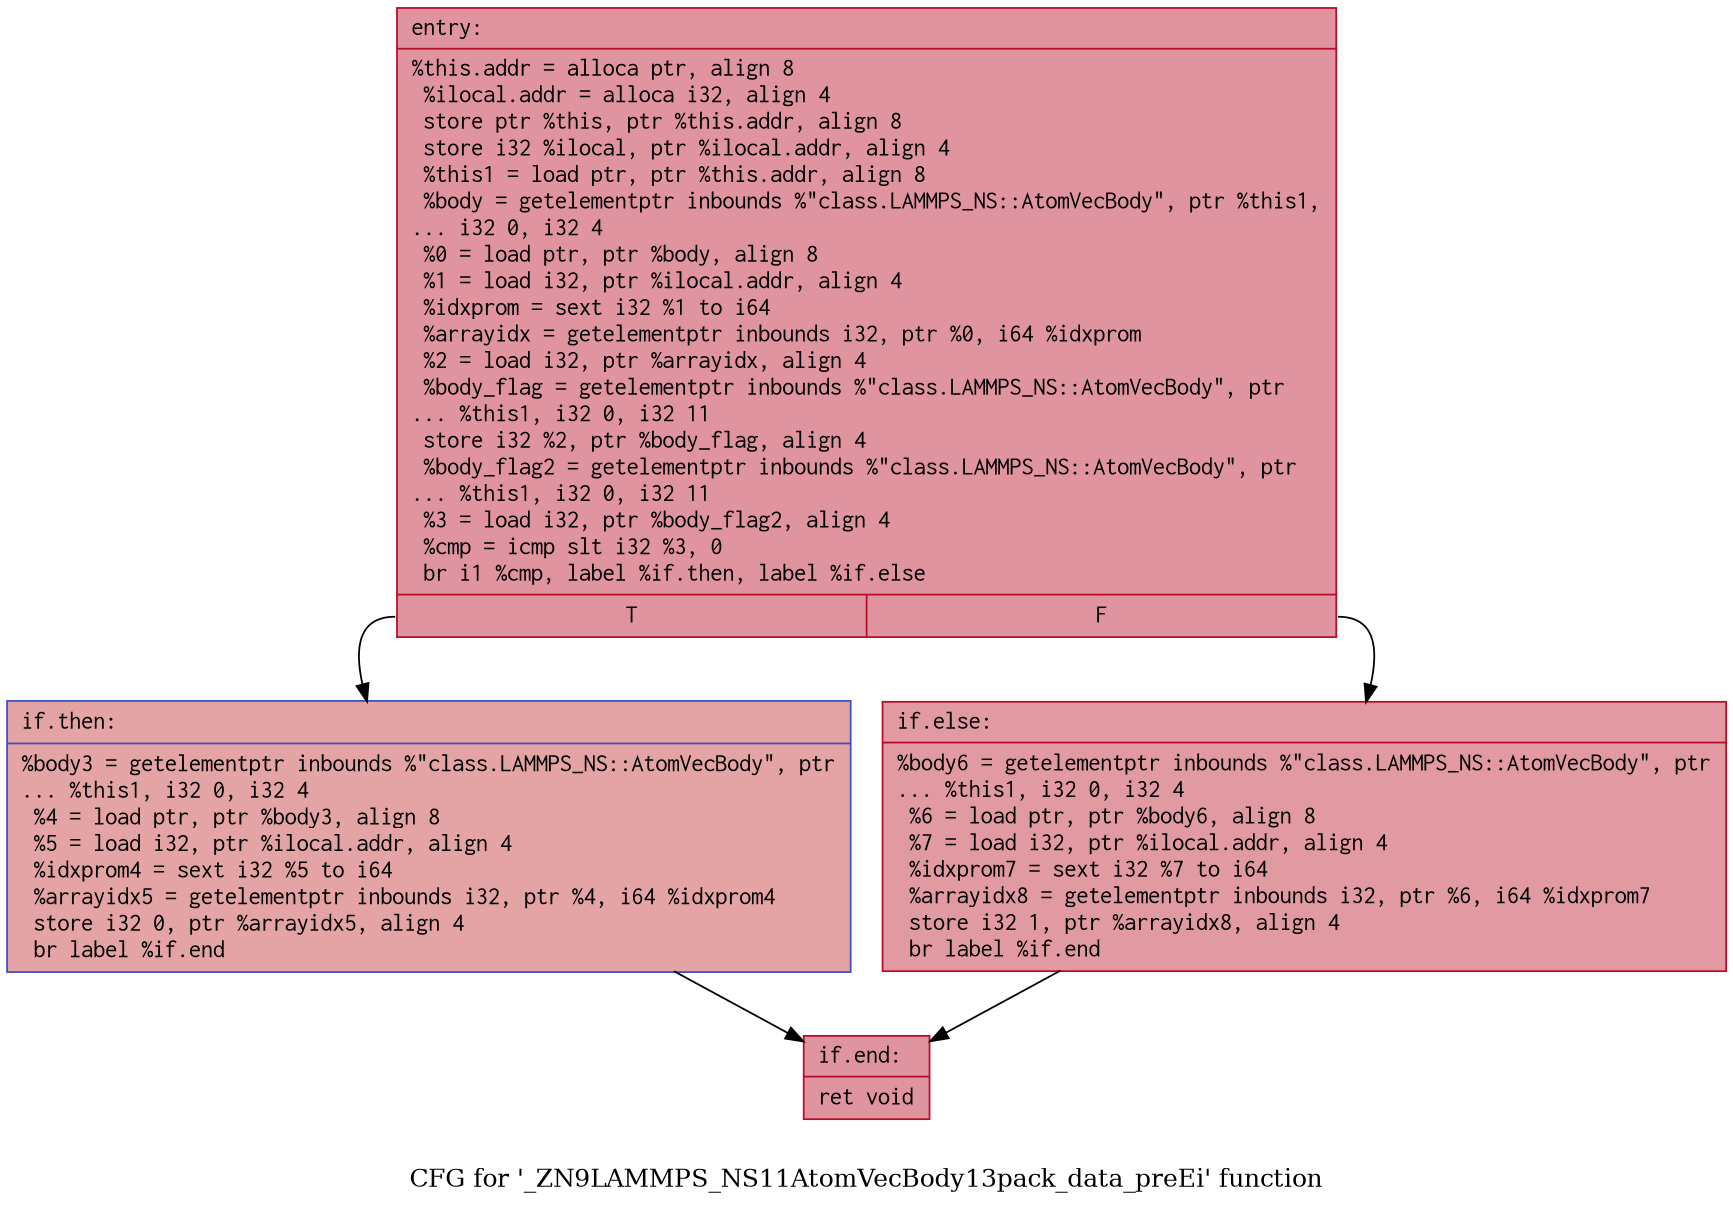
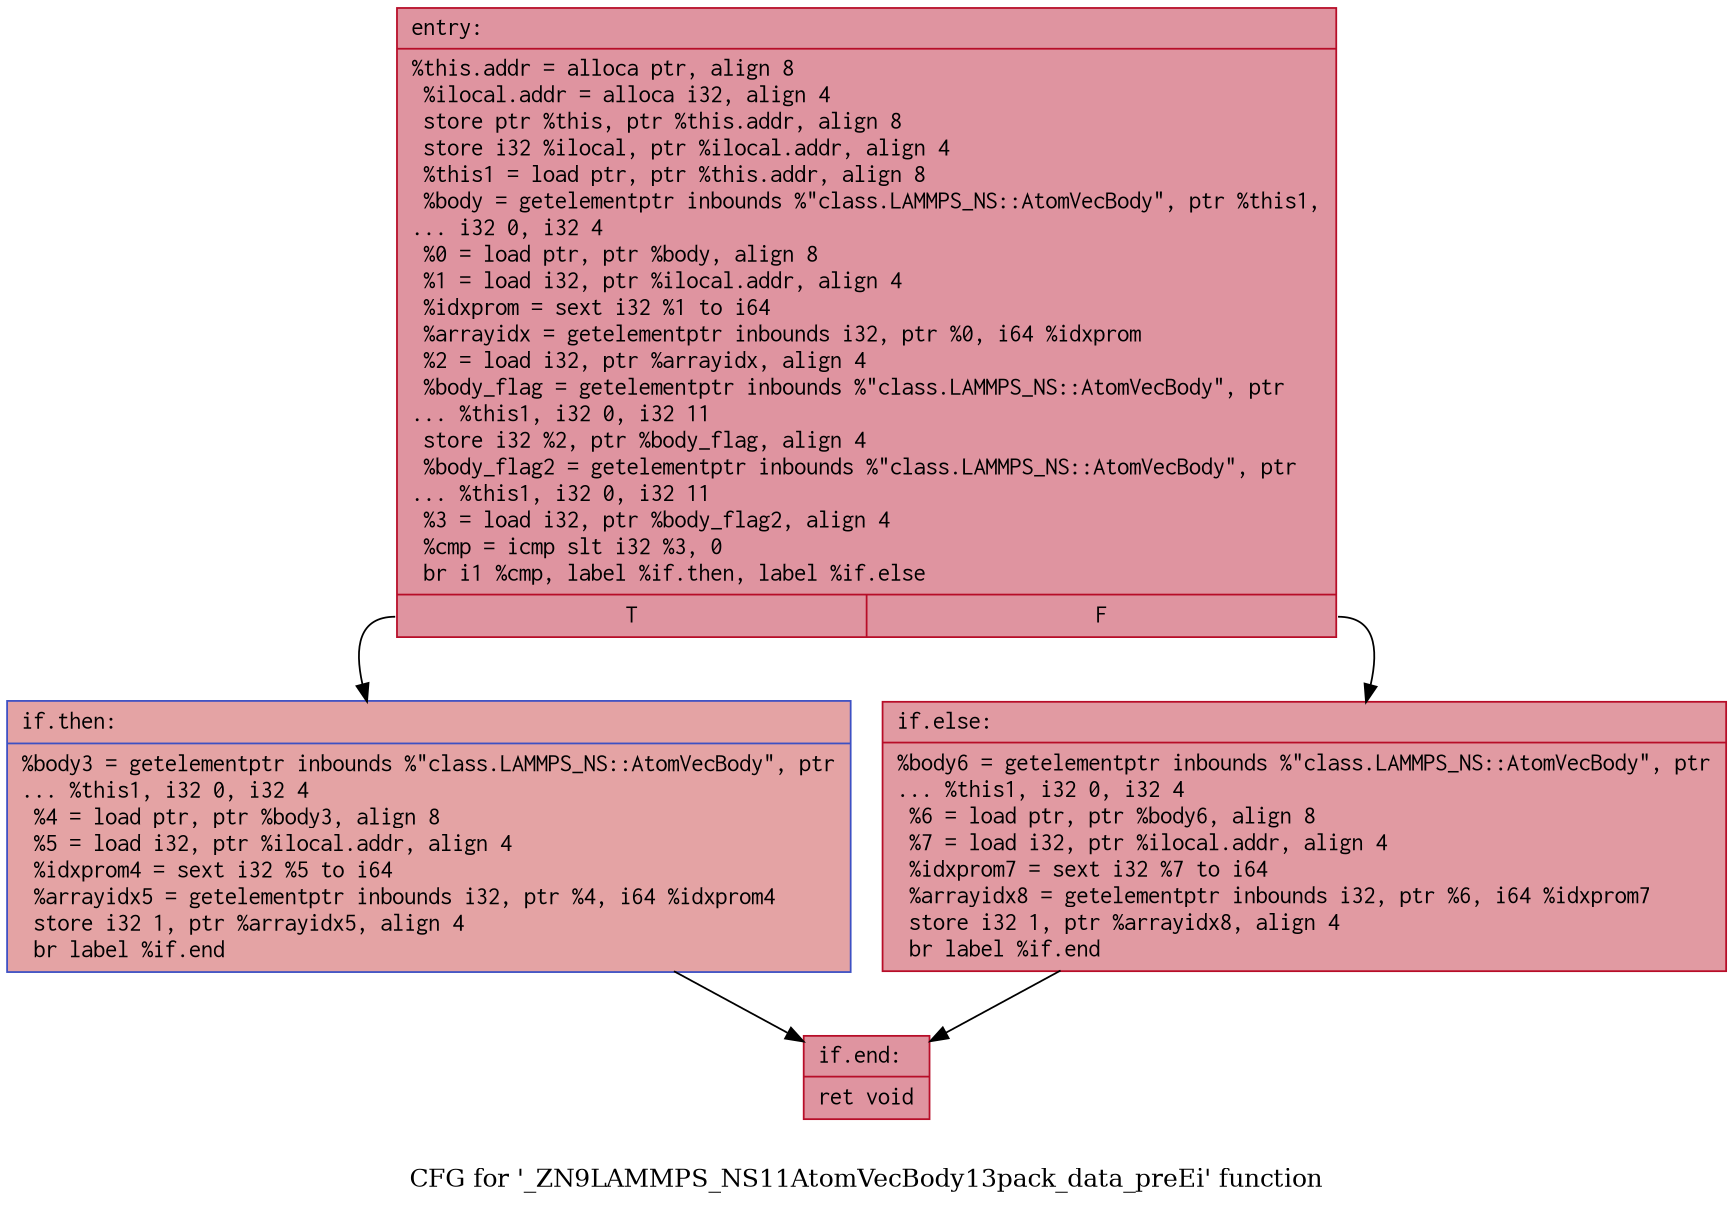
(243, 923) -> (243, 923)
